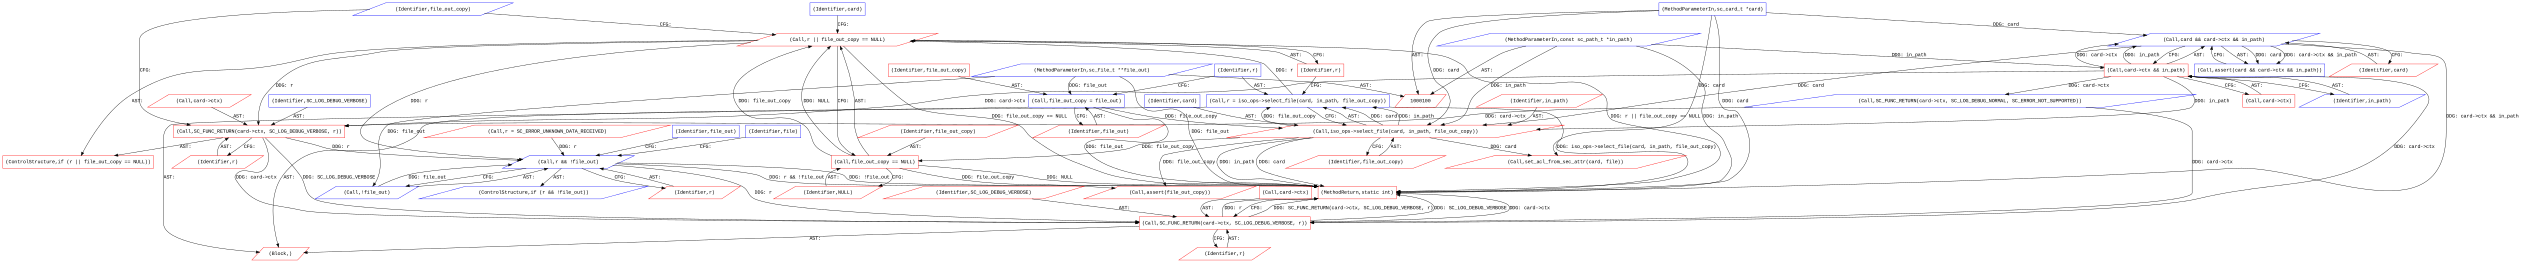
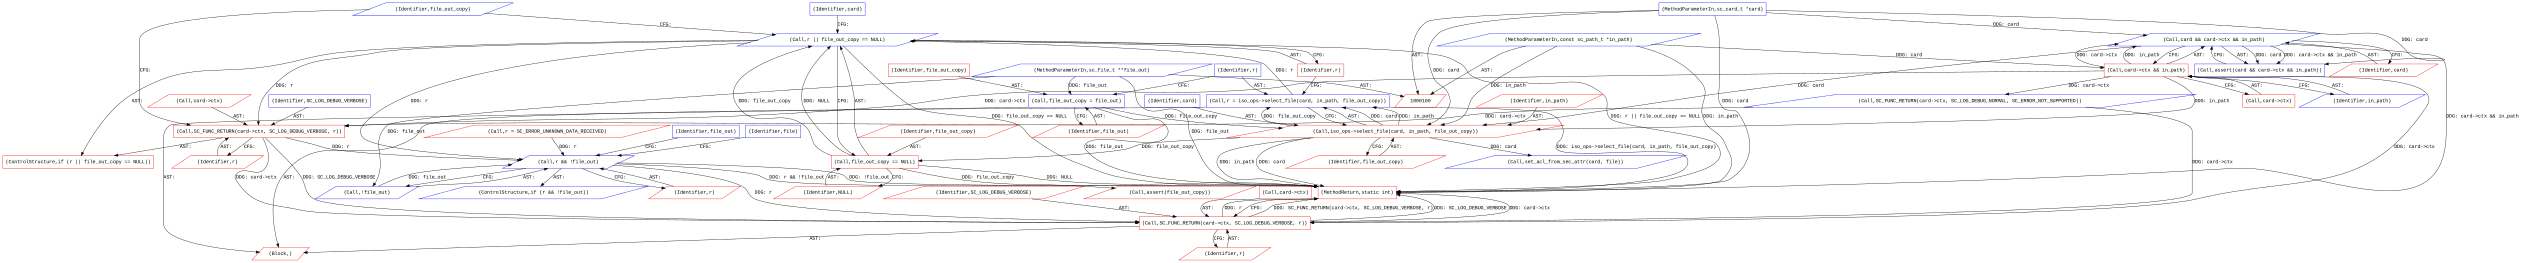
(838, 40) -> (838, 40)
(1909, 55) -> (1909, 55)
(1673, 124) -> (2168, 23)
(1216, 146) -> none
(1566, 162) -> (1566, 162)
